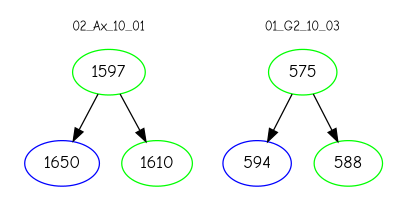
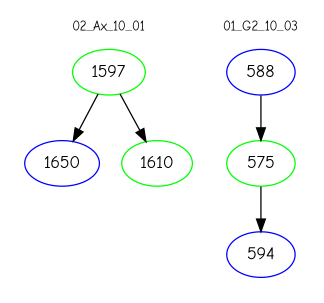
(323, 112) -> (261, 112)
(348, 163) -> (261, 72)
